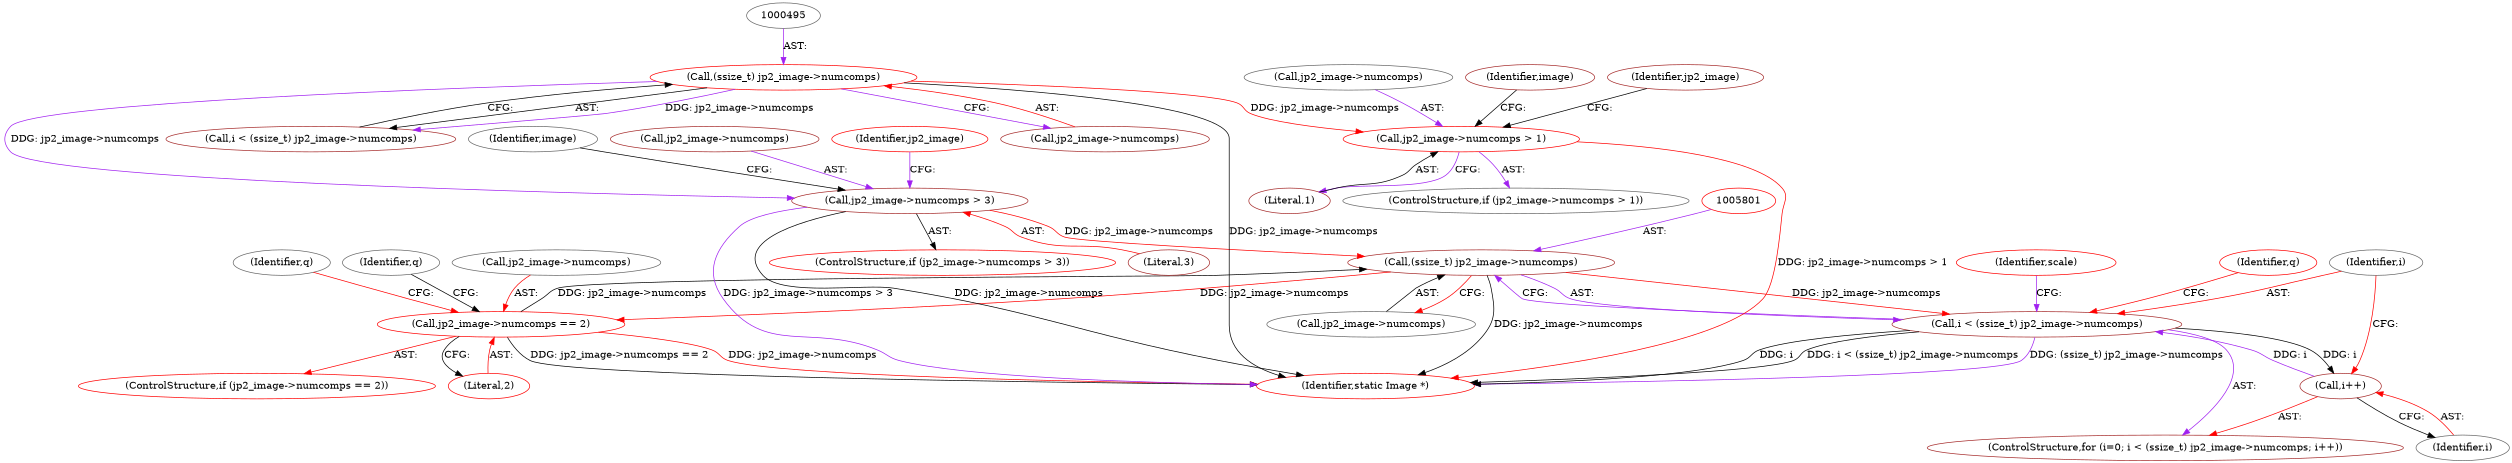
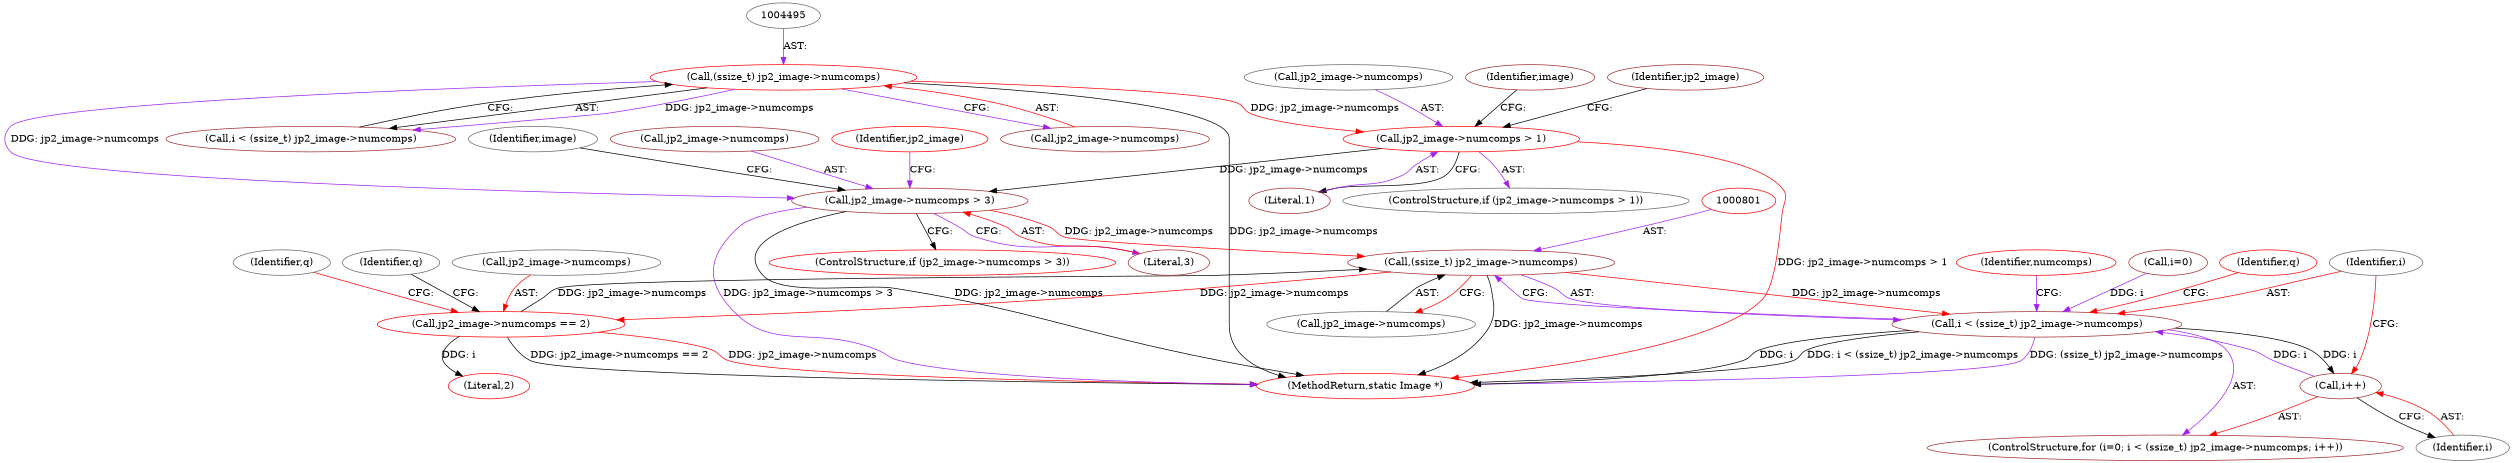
(784, 16) -> (784, 16)
none -> (1189, 170)
(1388, 181) -> (1388, 181)
(1400, 185) -> (1400, 185)
(1739, 201) -> (1739, 201)
(942, 232) -> (942, 232)
none -> (1030, 247)
(2036, 263) -> (2036, 263)
none -> (2168, 263)
(459, 355) -> (459, 355)
(488, 358) -> none
(257, 386) -> none
(1366, 386) -> (1366, 386)
